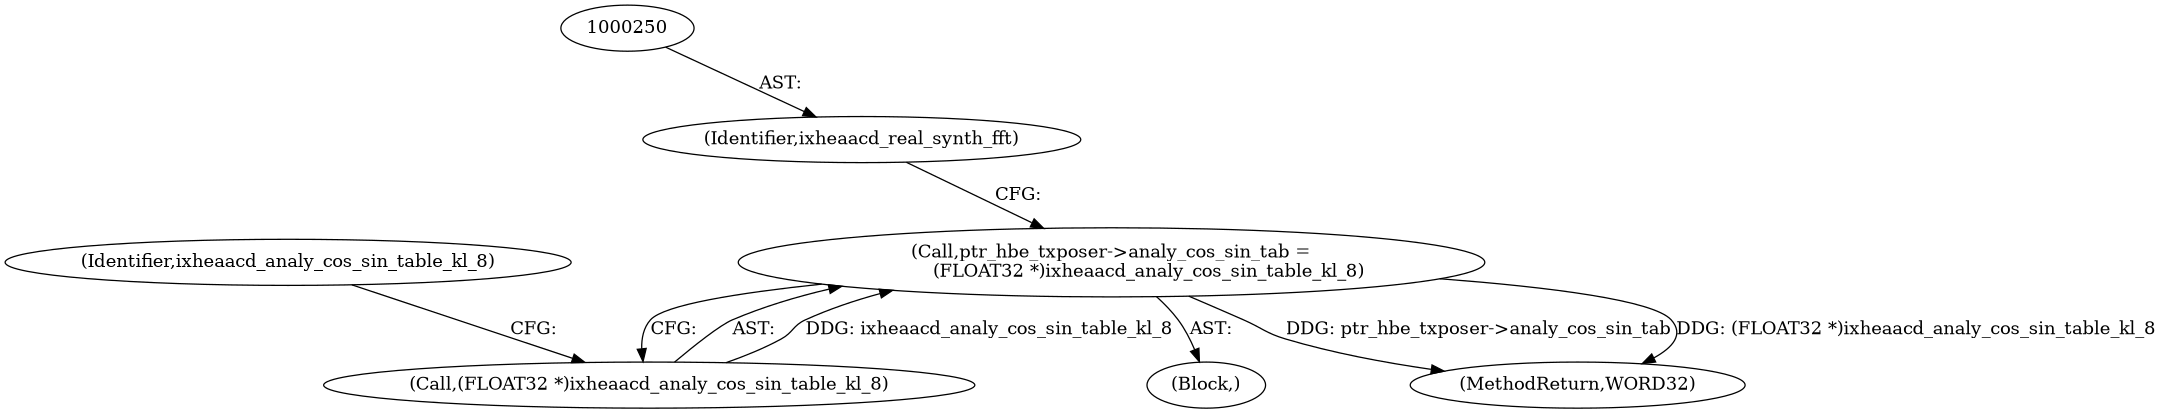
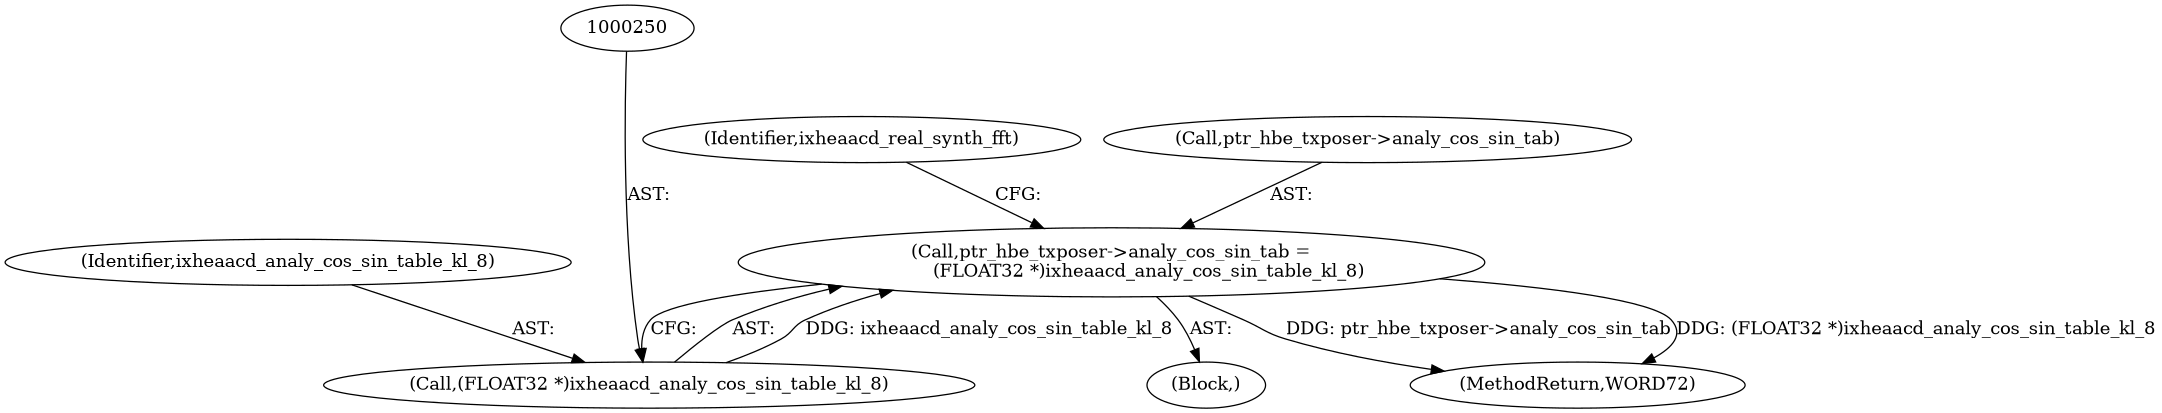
(735, 79) -> (626, 201)
none -> (1368, 140)
(537, 329) -> (537, 329)
(1578, 385) -> (1578, 385)
